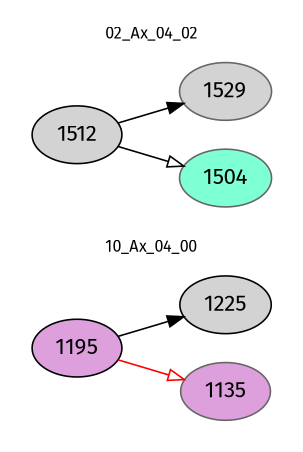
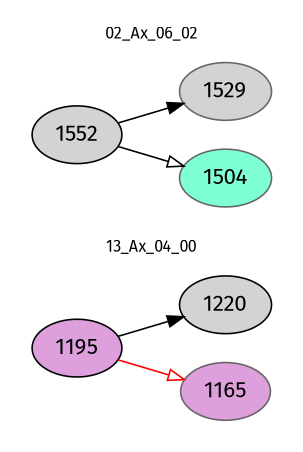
(152, 34) -> (152, 34)
(77, 135) -> (77, 135)
(152, 248) -> (152, 248)
(226, 305) -> (226, 305)
(226, 391) -> (226, 391)
